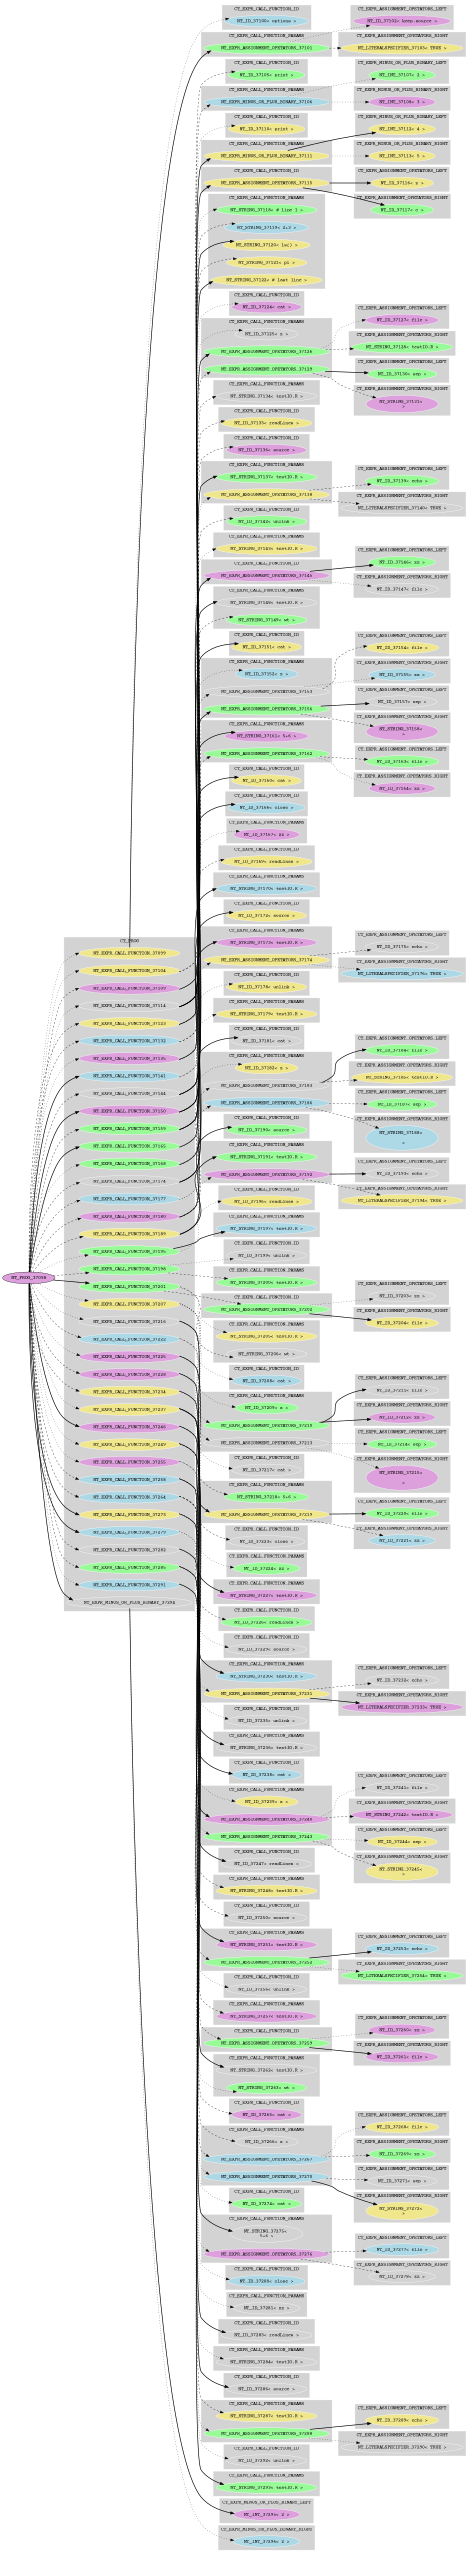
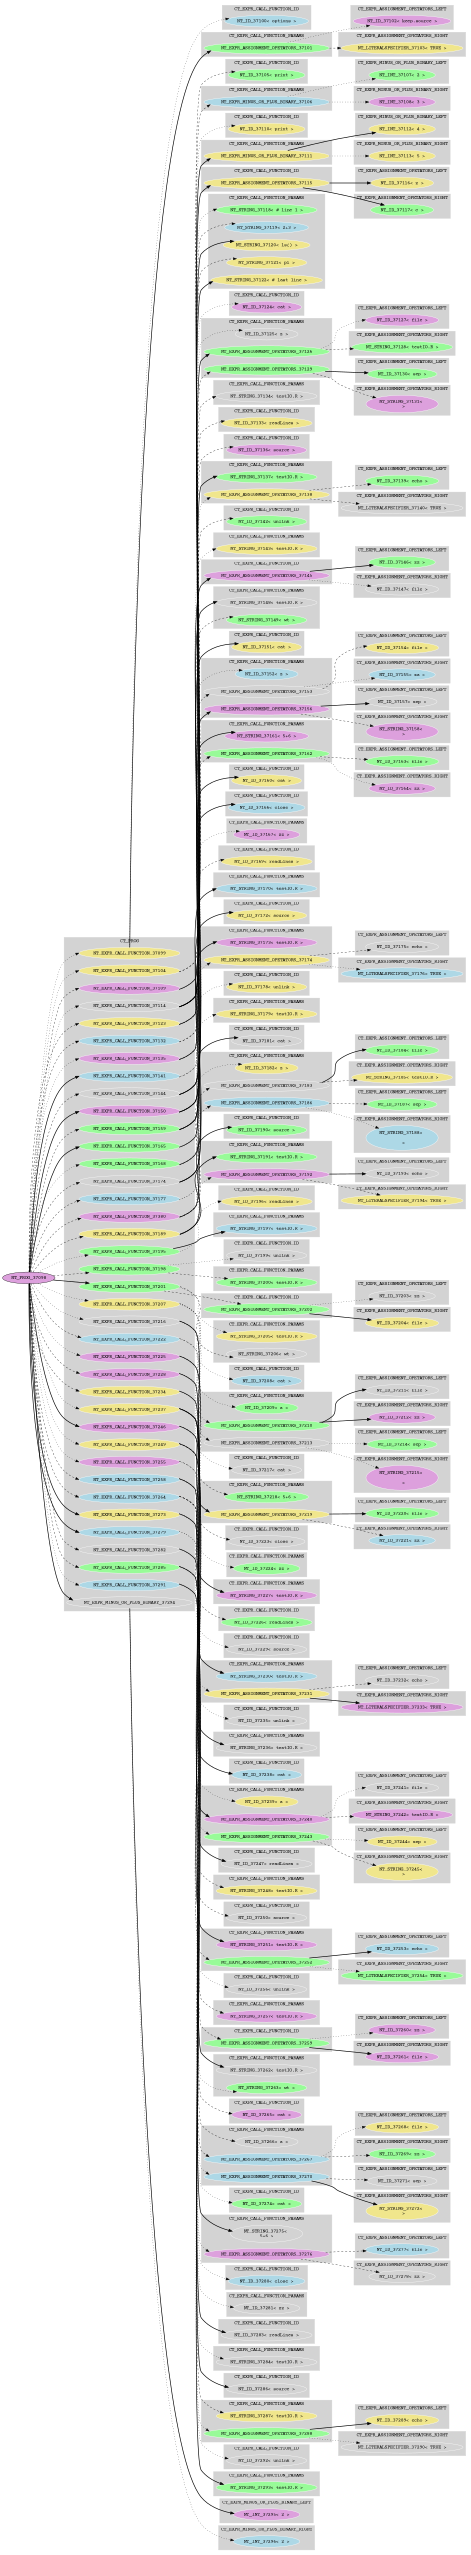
(267, 709) -> (267, 709)
(341, 1115) -> (341, 1115)
(129, 1216) -> (129, 1216)
